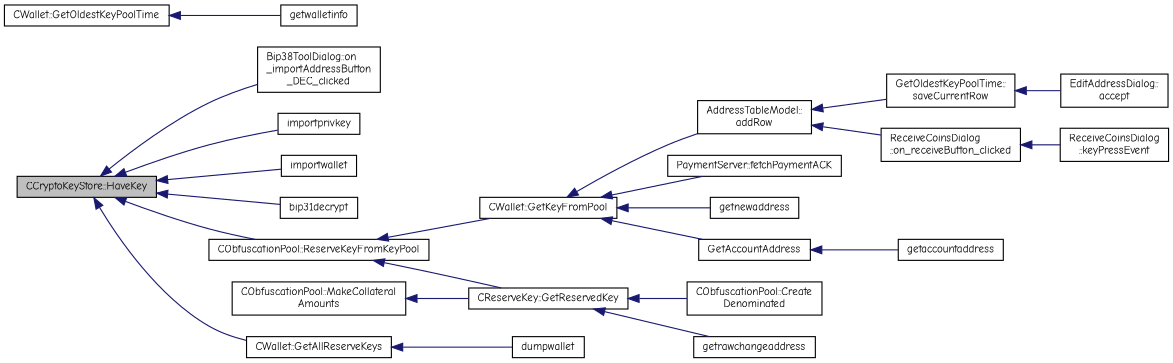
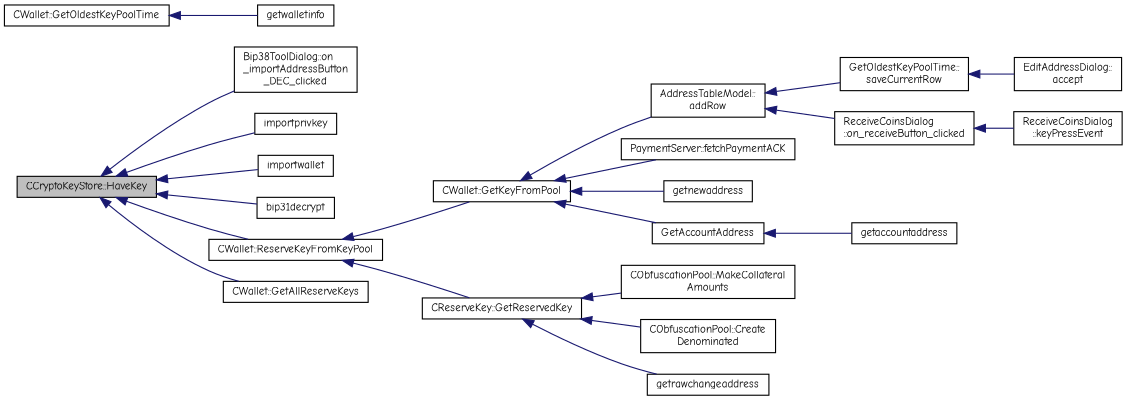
(319, 250) -> (296, 250)
(443, 298) -> (607, 295)
(548, 347) -> none
